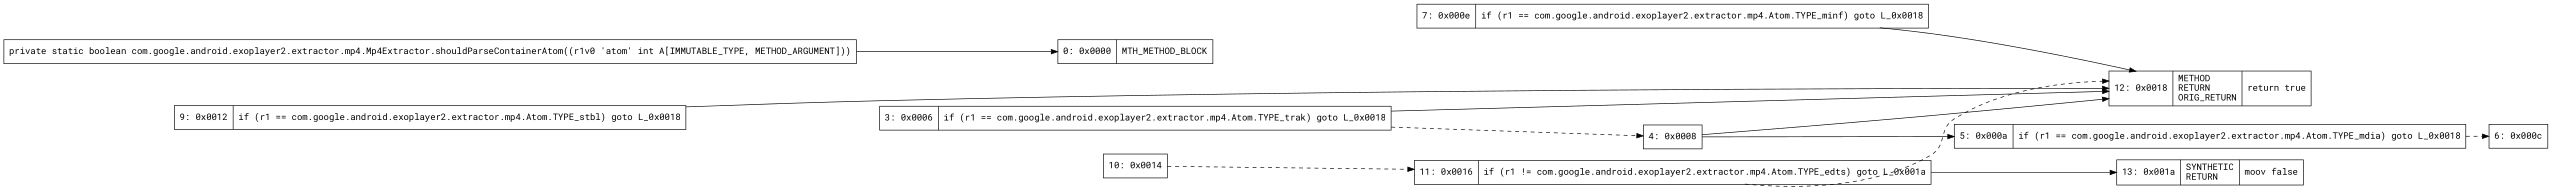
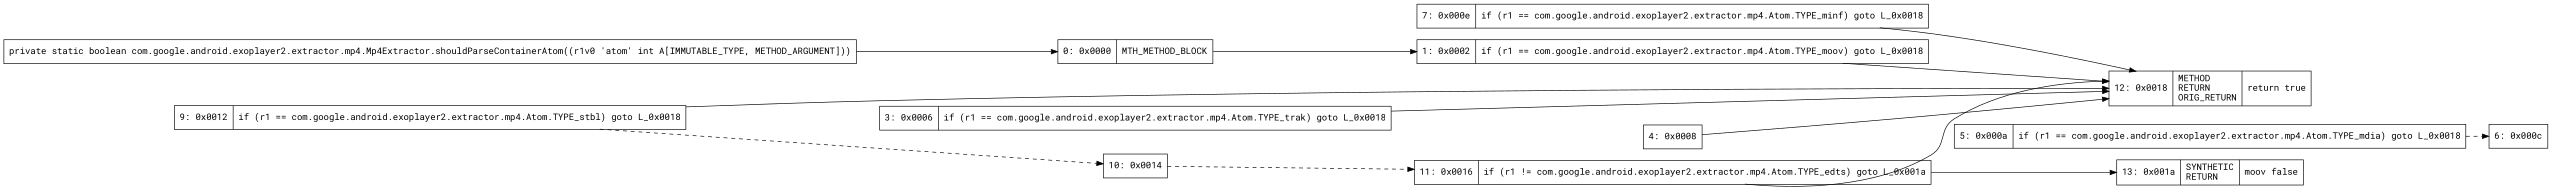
none -> (1673, 52)
(1514, 131) -> none
(1825, 137) -> none
none -> (848, 146)
(1934, 153) -> (1934, 153)
